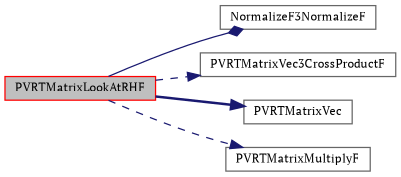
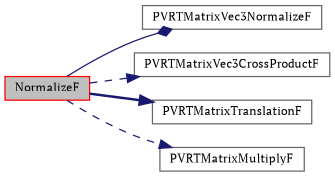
(298, 17) -> (232, 17)
(80, 88) -> (47, 88)
(298, 112) -> (232, 112)
